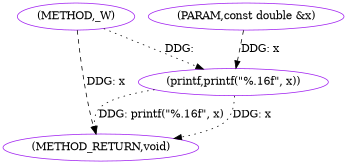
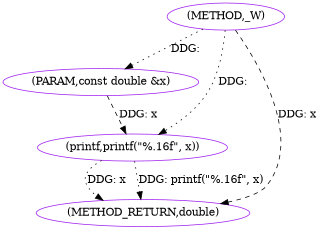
none -> (167, 47)
(101, 148) -> (143, 213)
